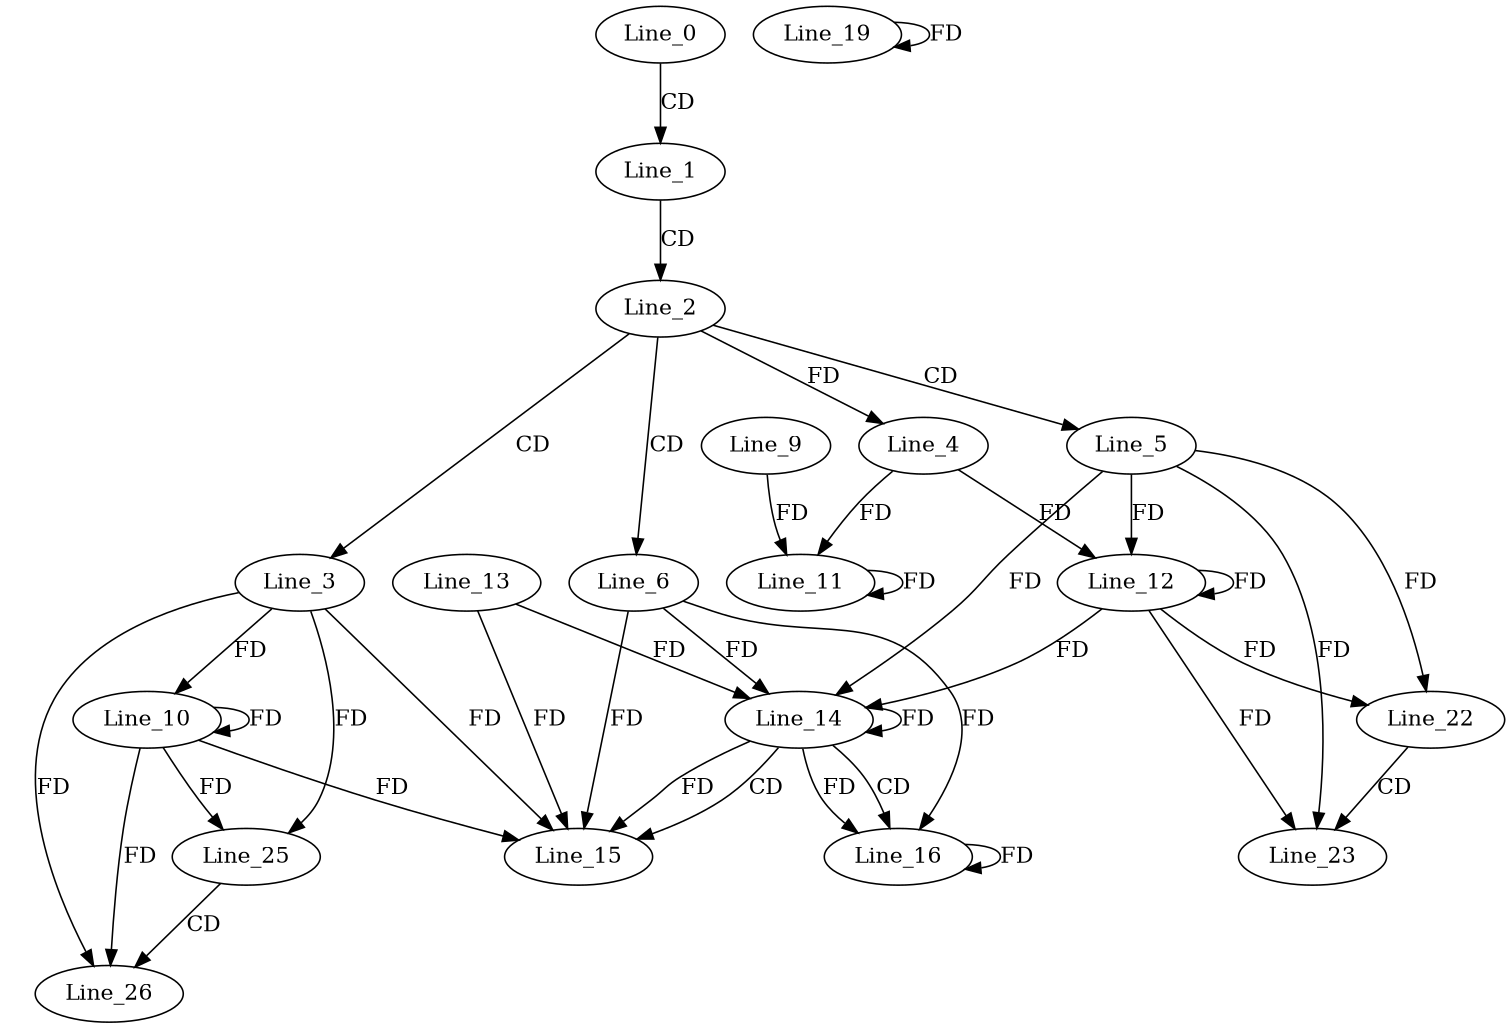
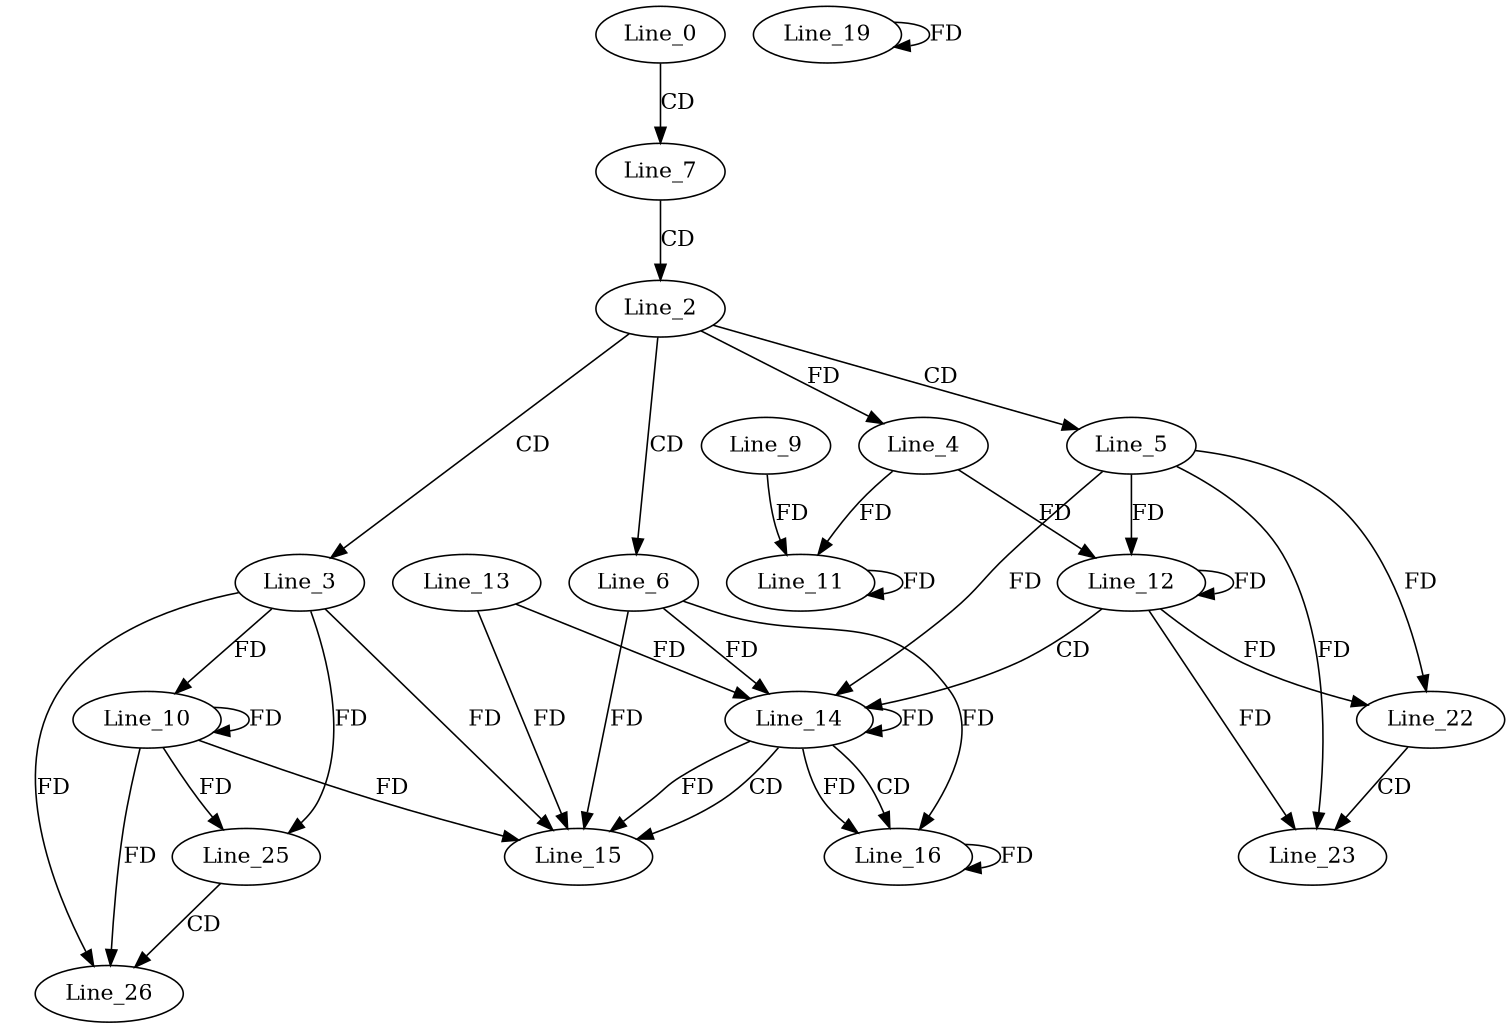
(660, 172) -> (660, 172)
(1073, 651) -> (1073, 651)
